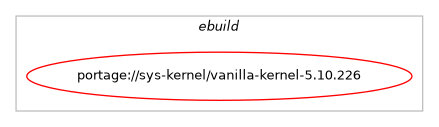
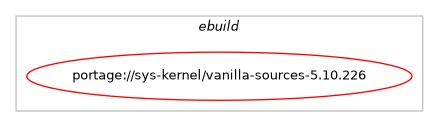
(219, 76) -> (219, 76)
